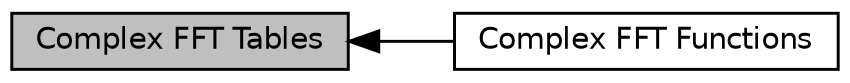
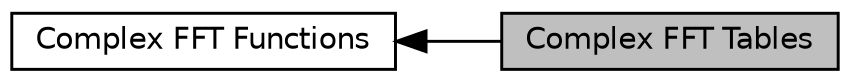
(417, 41) -> (464, 41)
